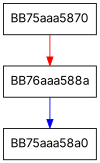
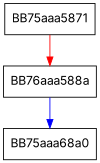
(50, 19) -> (50, 19)
(50, 144) -> (50, 144)
